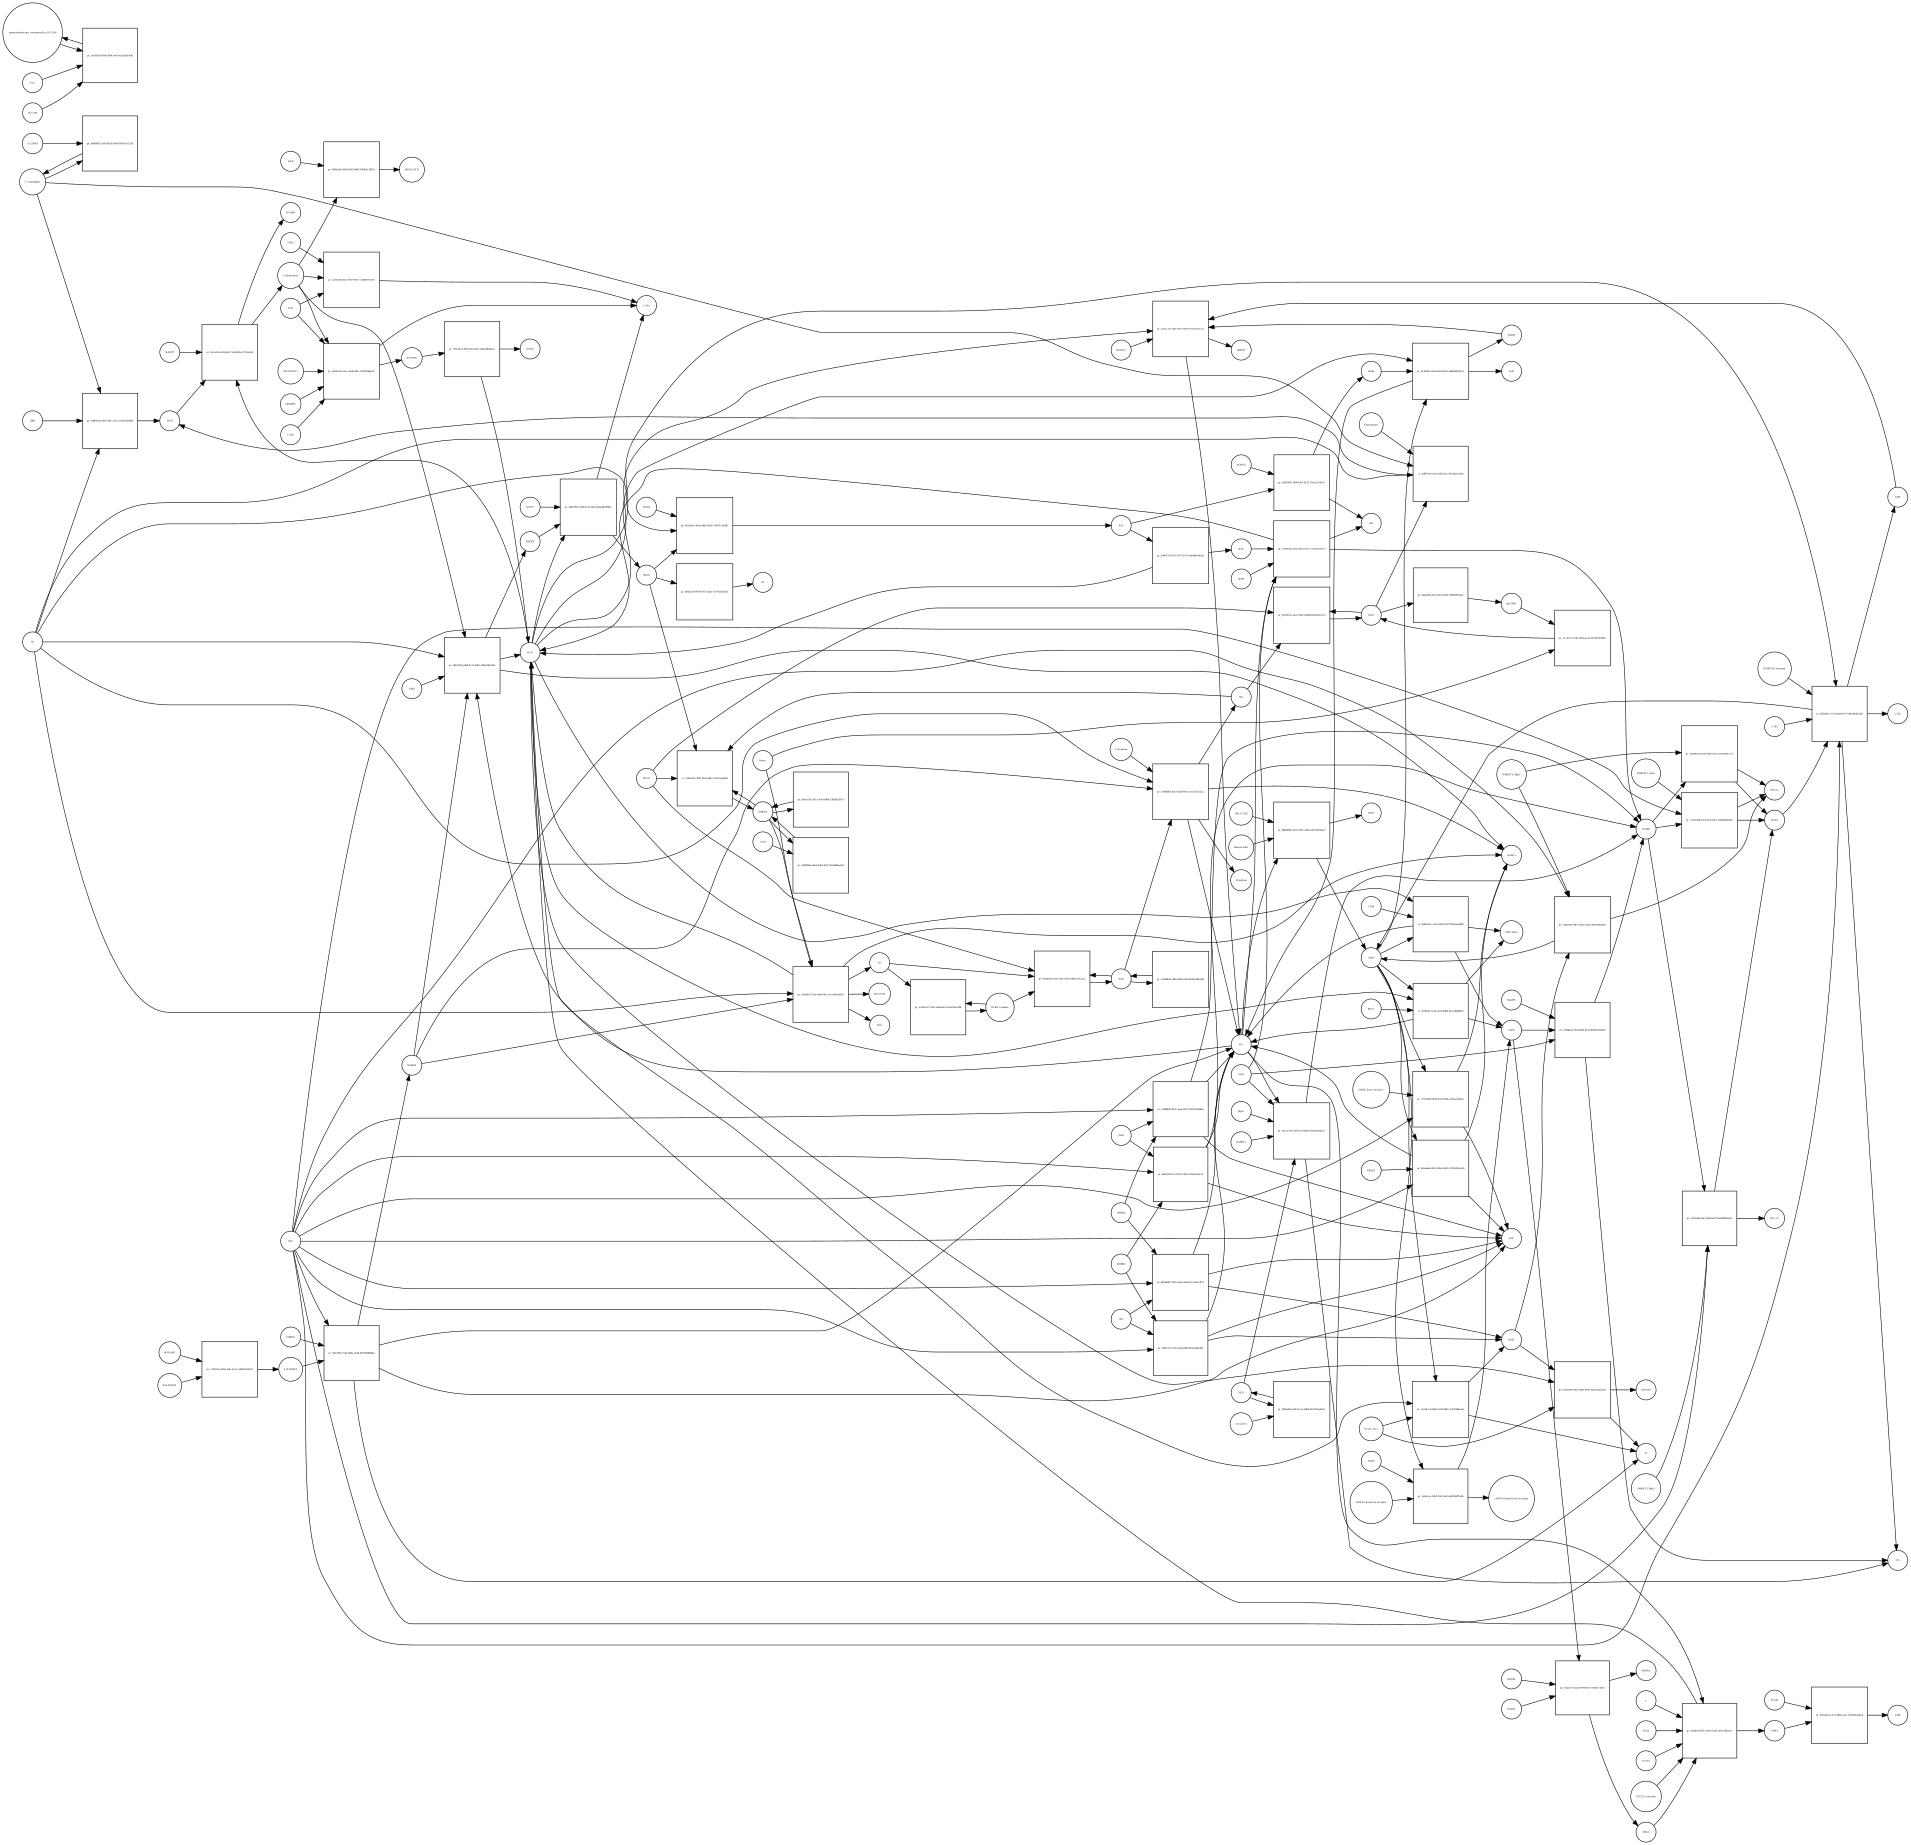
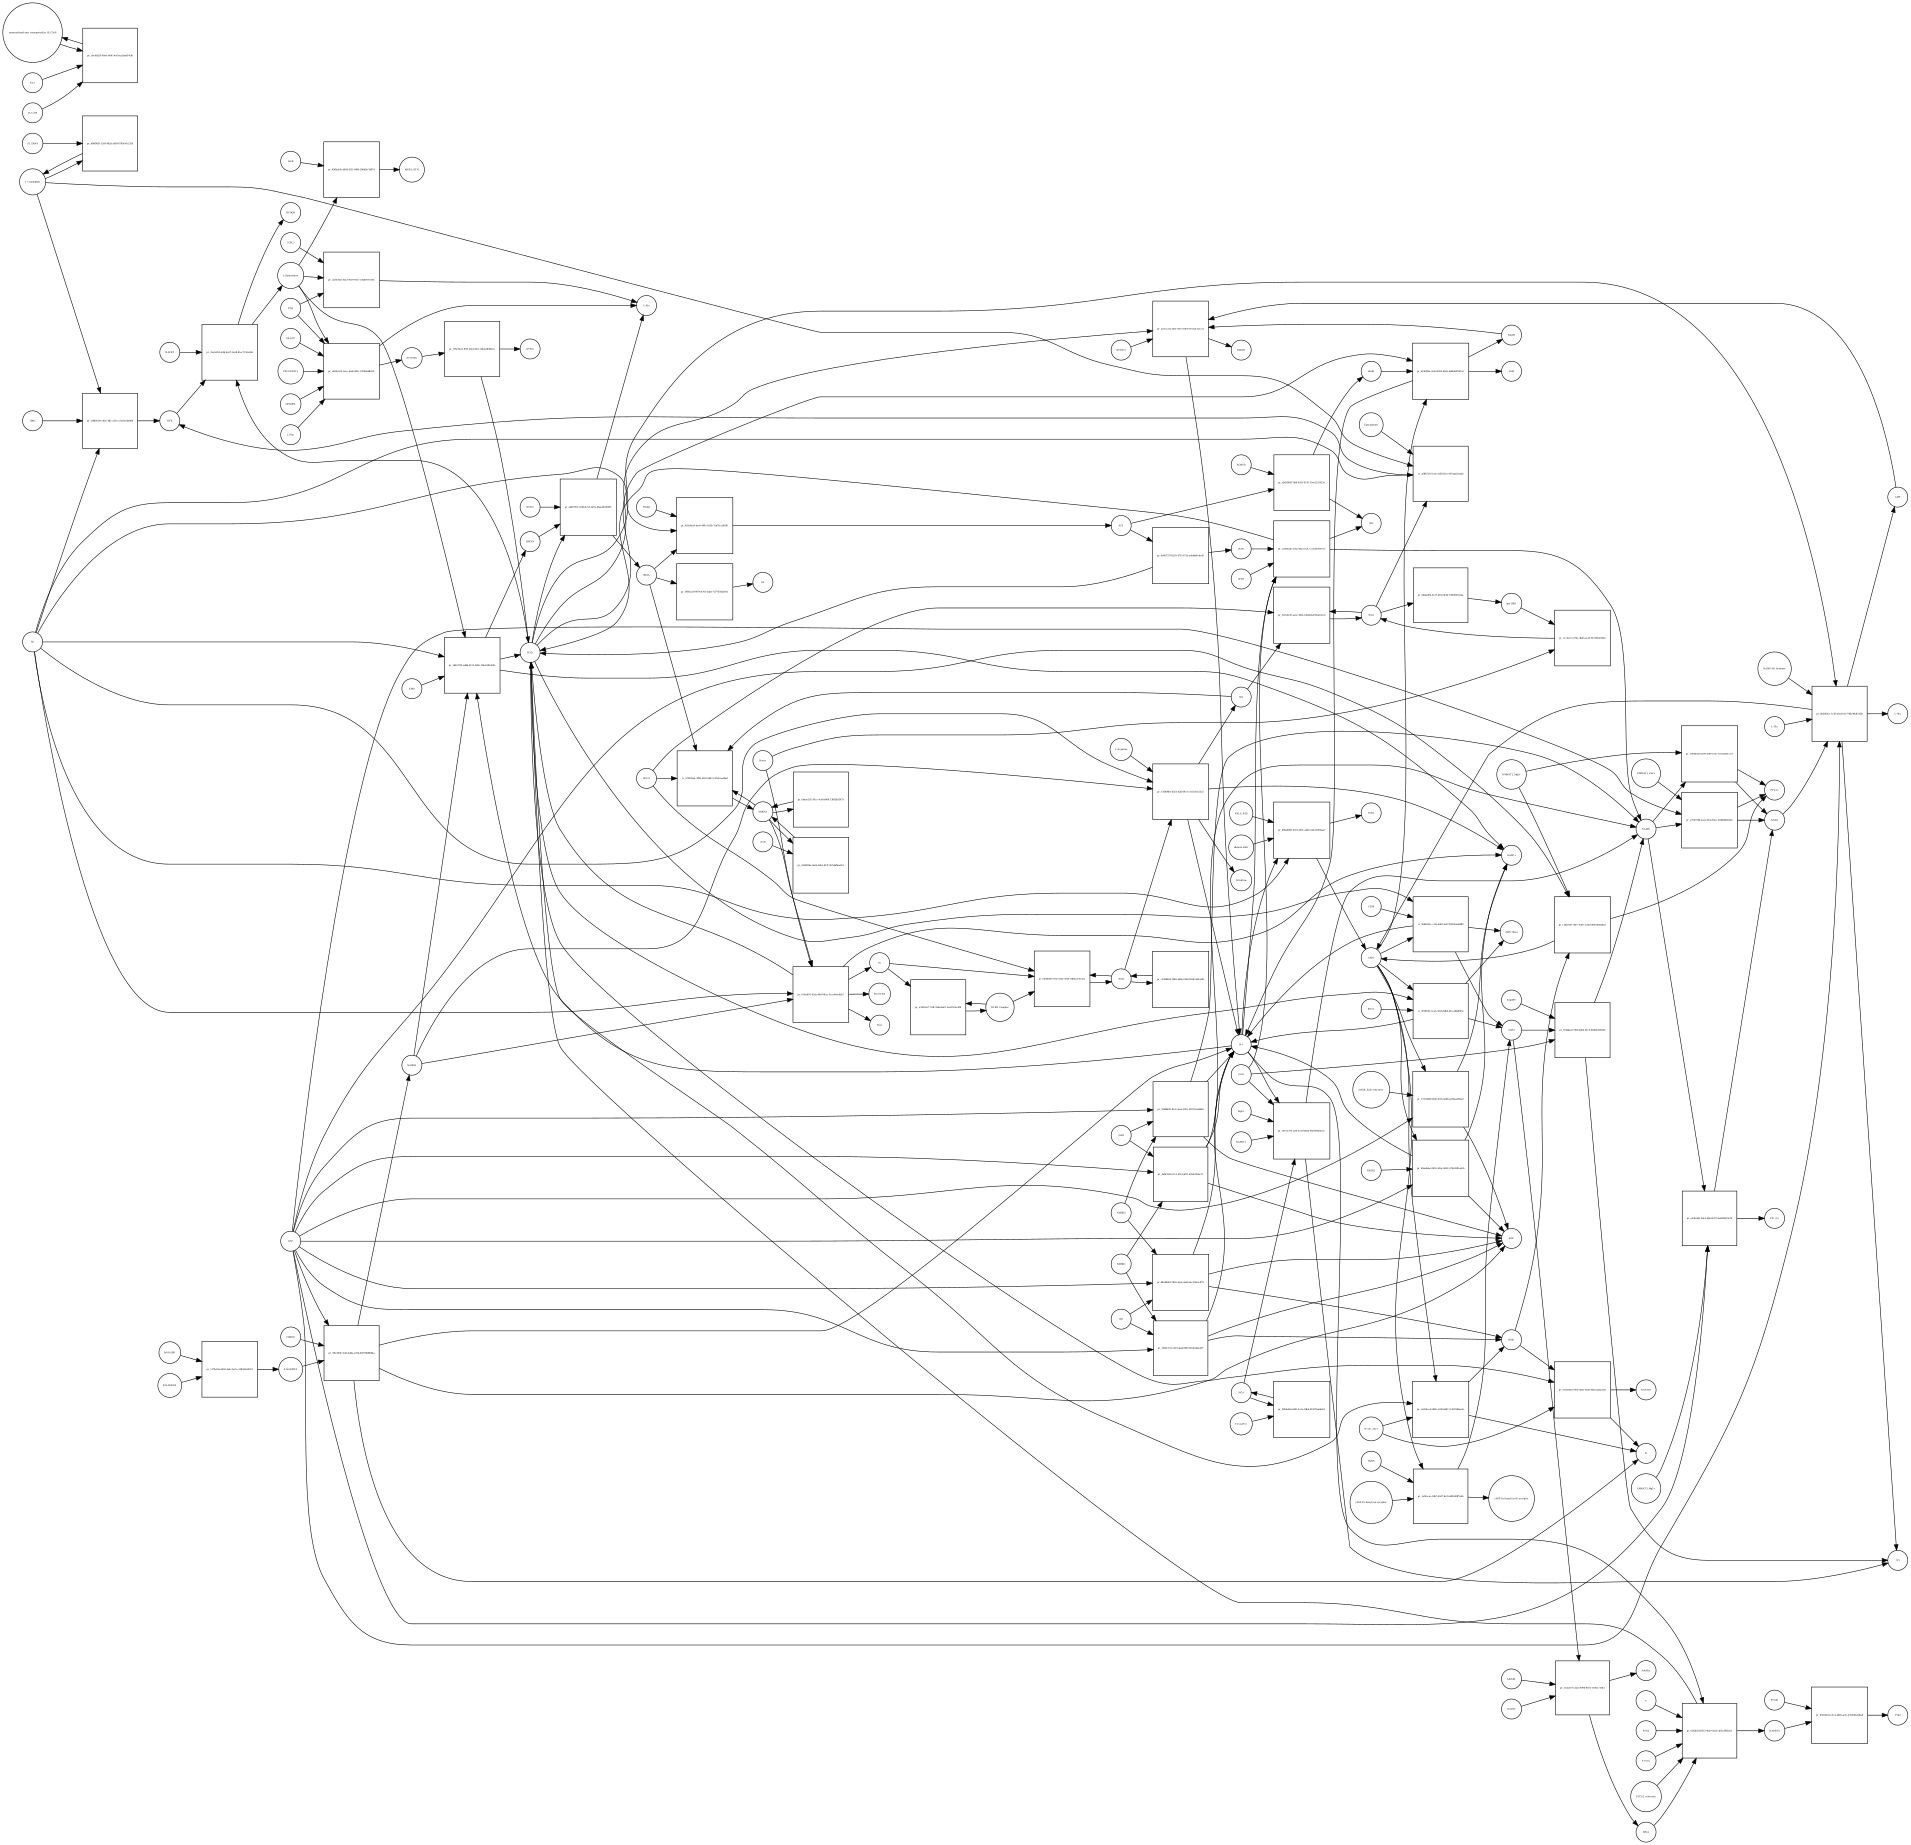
none -> (291, 338)
none -> (603, 885)
(1775, 1731) -> (1775, 1731)
